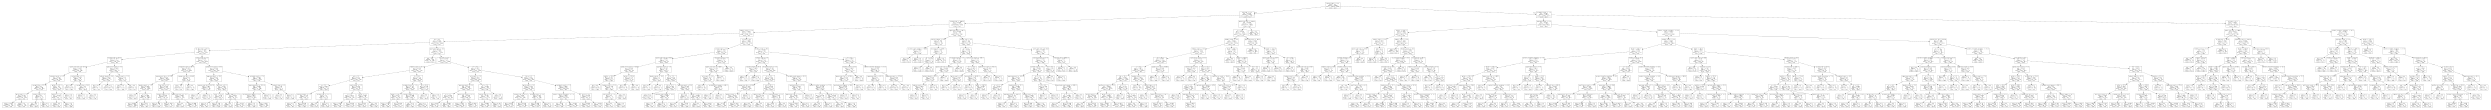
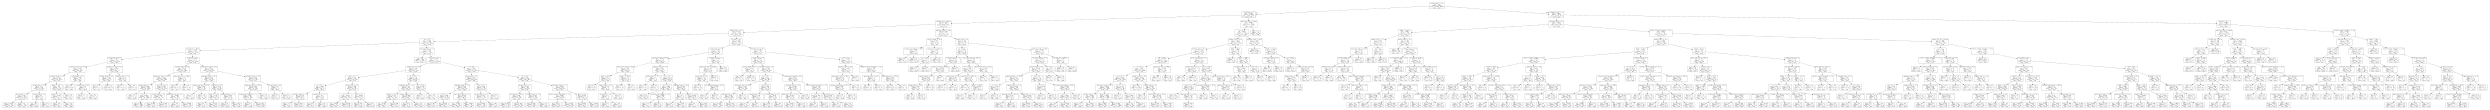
(144, 105) -> none
